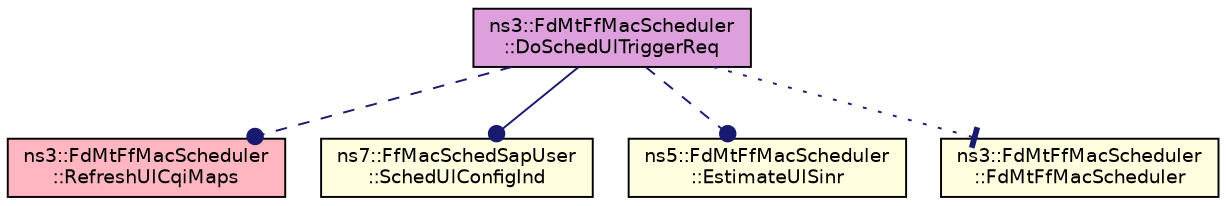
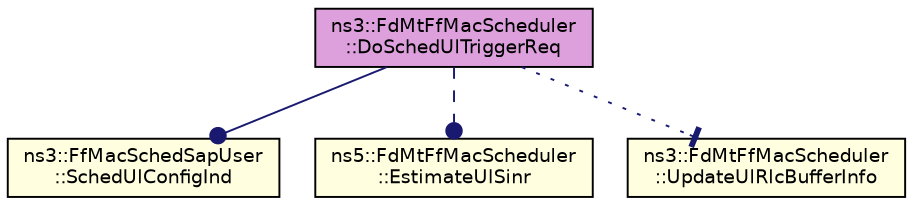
(146, 168) -> none
(457, 168) -> (144, 168)
(1080, 168) -> (766, 168)
